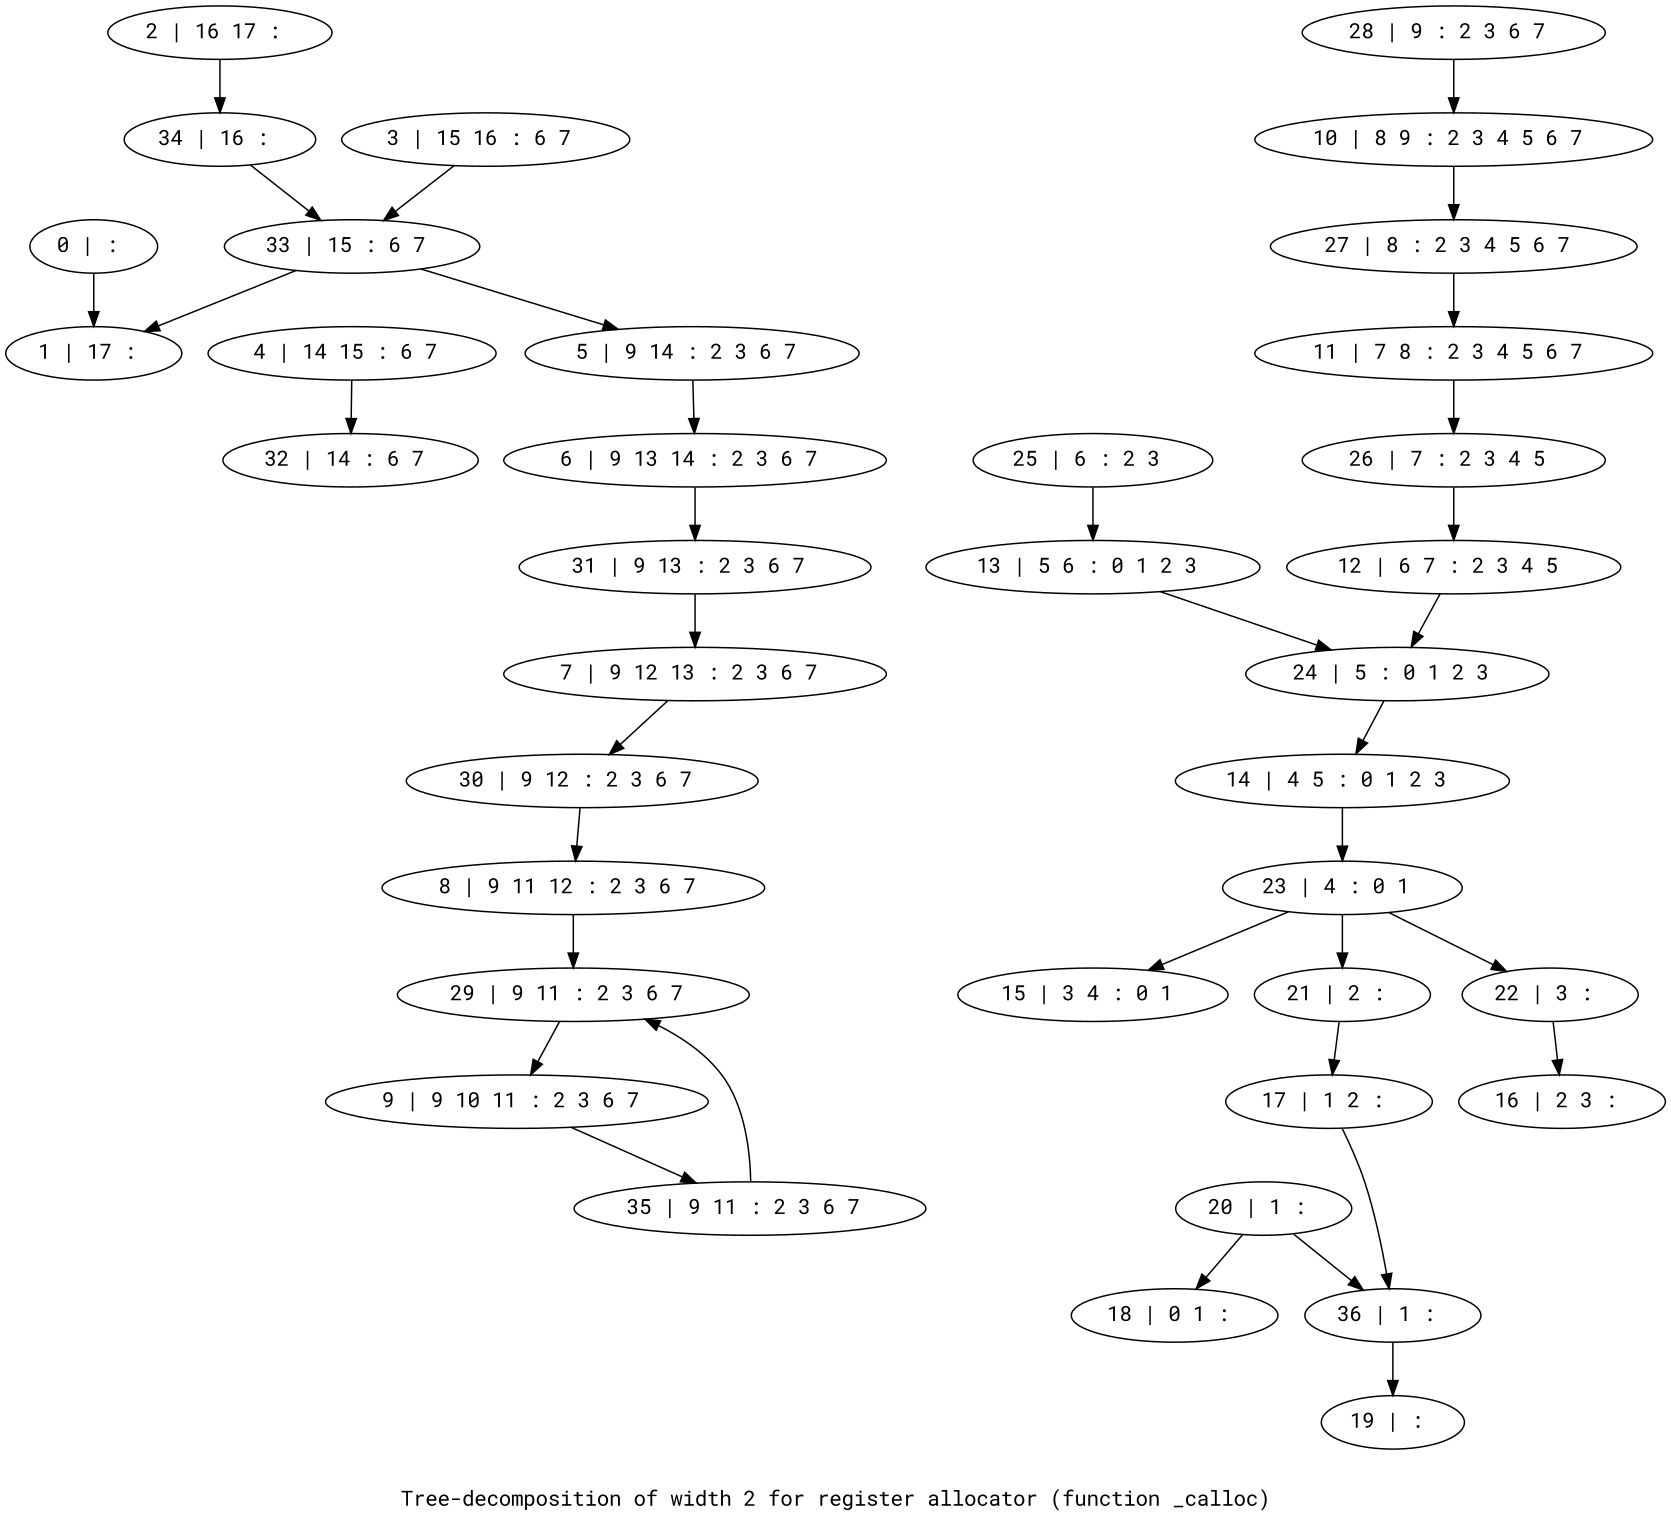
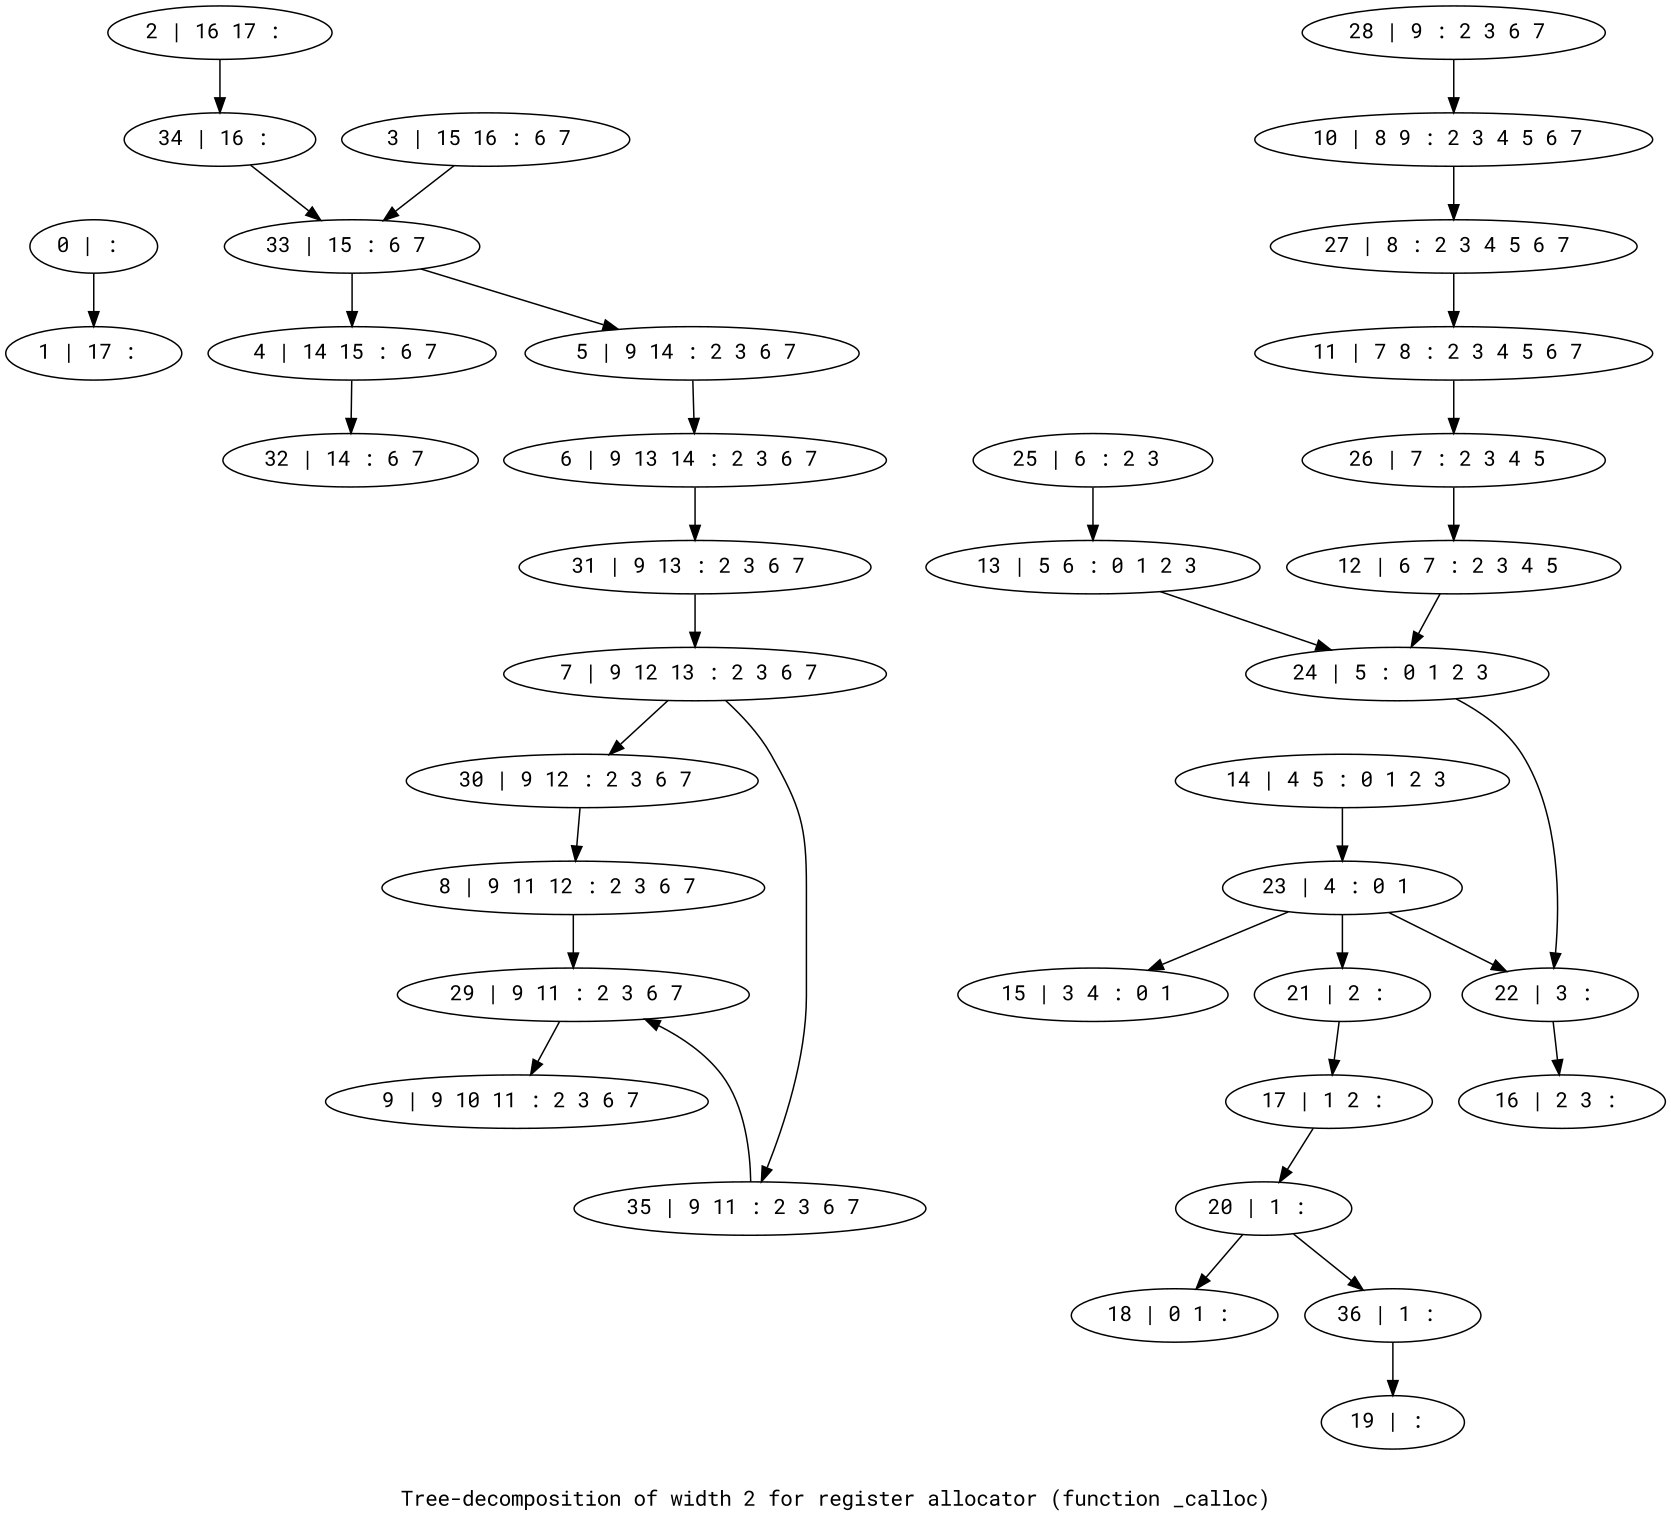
(227, 298) -> (352, 293)
(1374, 721) -> (1545, 808)
(627, 1152) -> (806, 925)
(1370, 1200) -> (1300, 1149)
